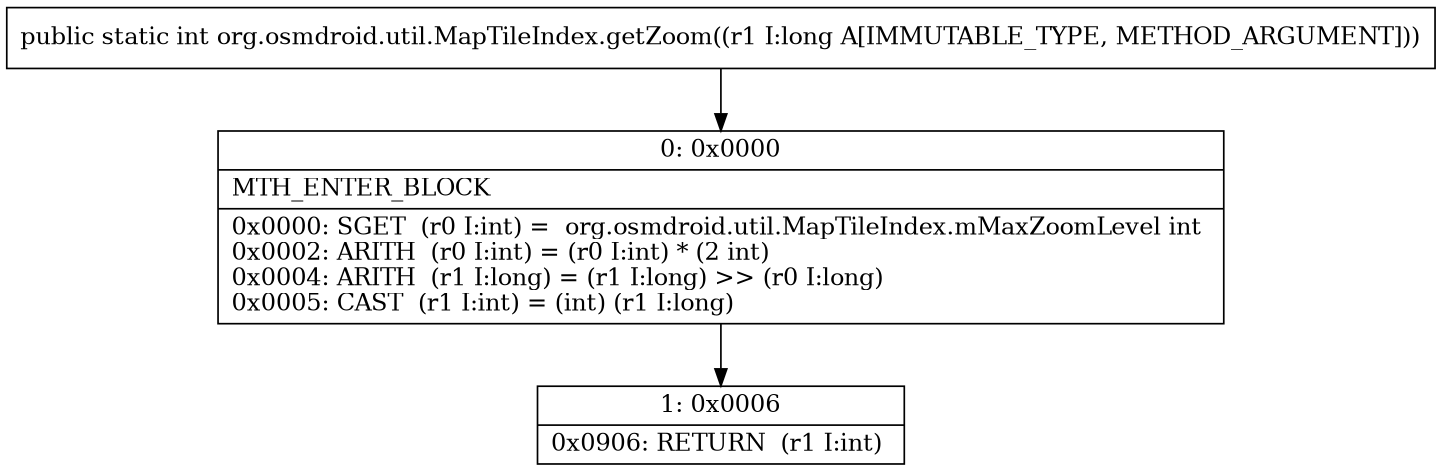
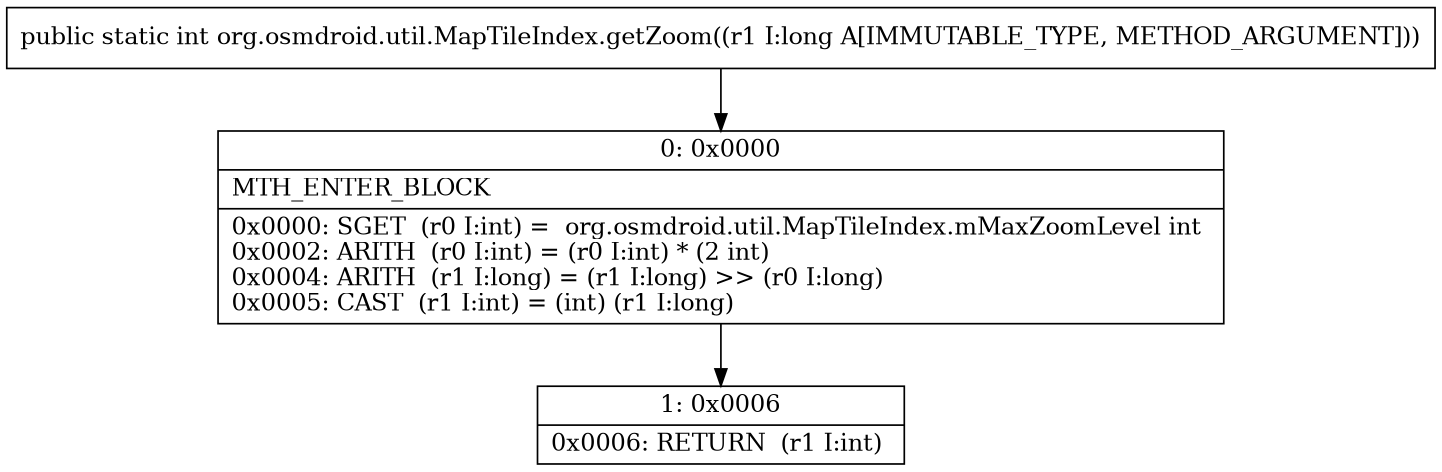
(721, 444) -> (721, 444)
